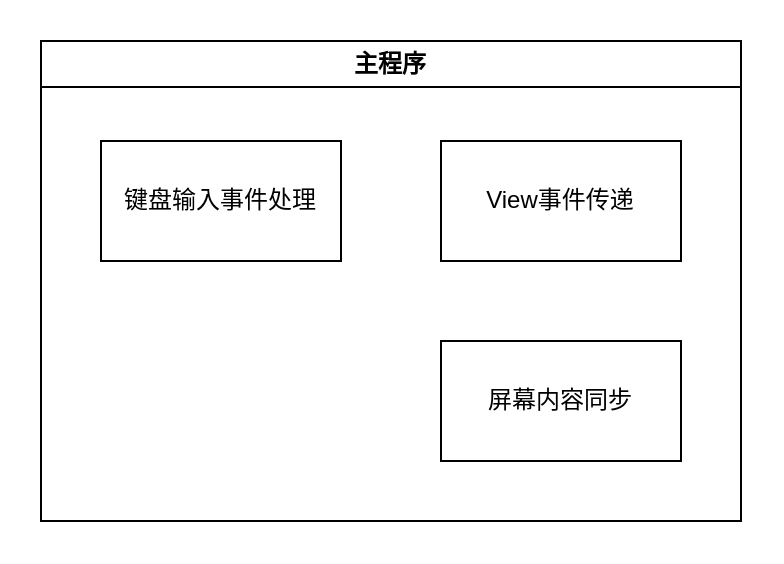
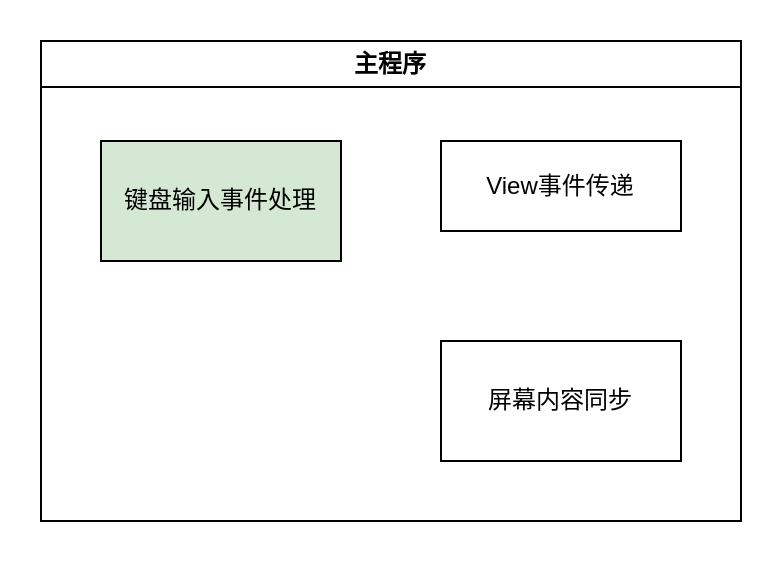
(221, 201) -> (221, 201)
(561, 201) -> (561, 186)
